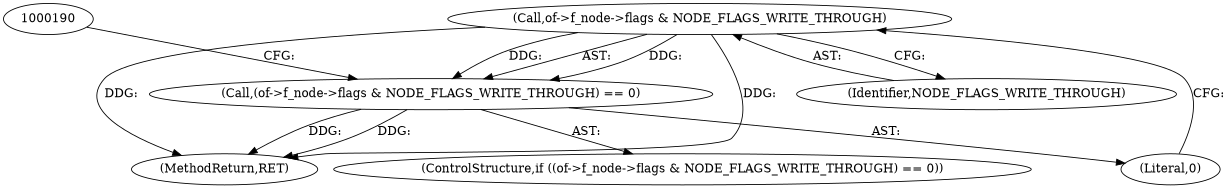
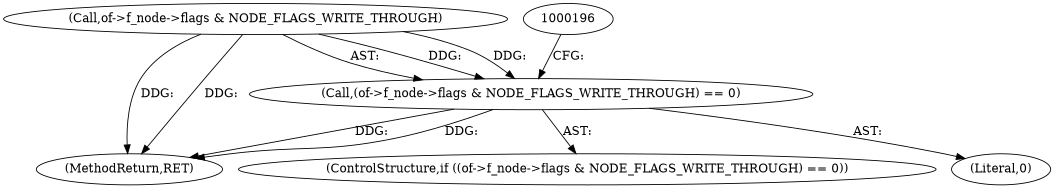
(48, 19) -> (568, 19)
(1077, 50) -> none
(987, 94) -> none
